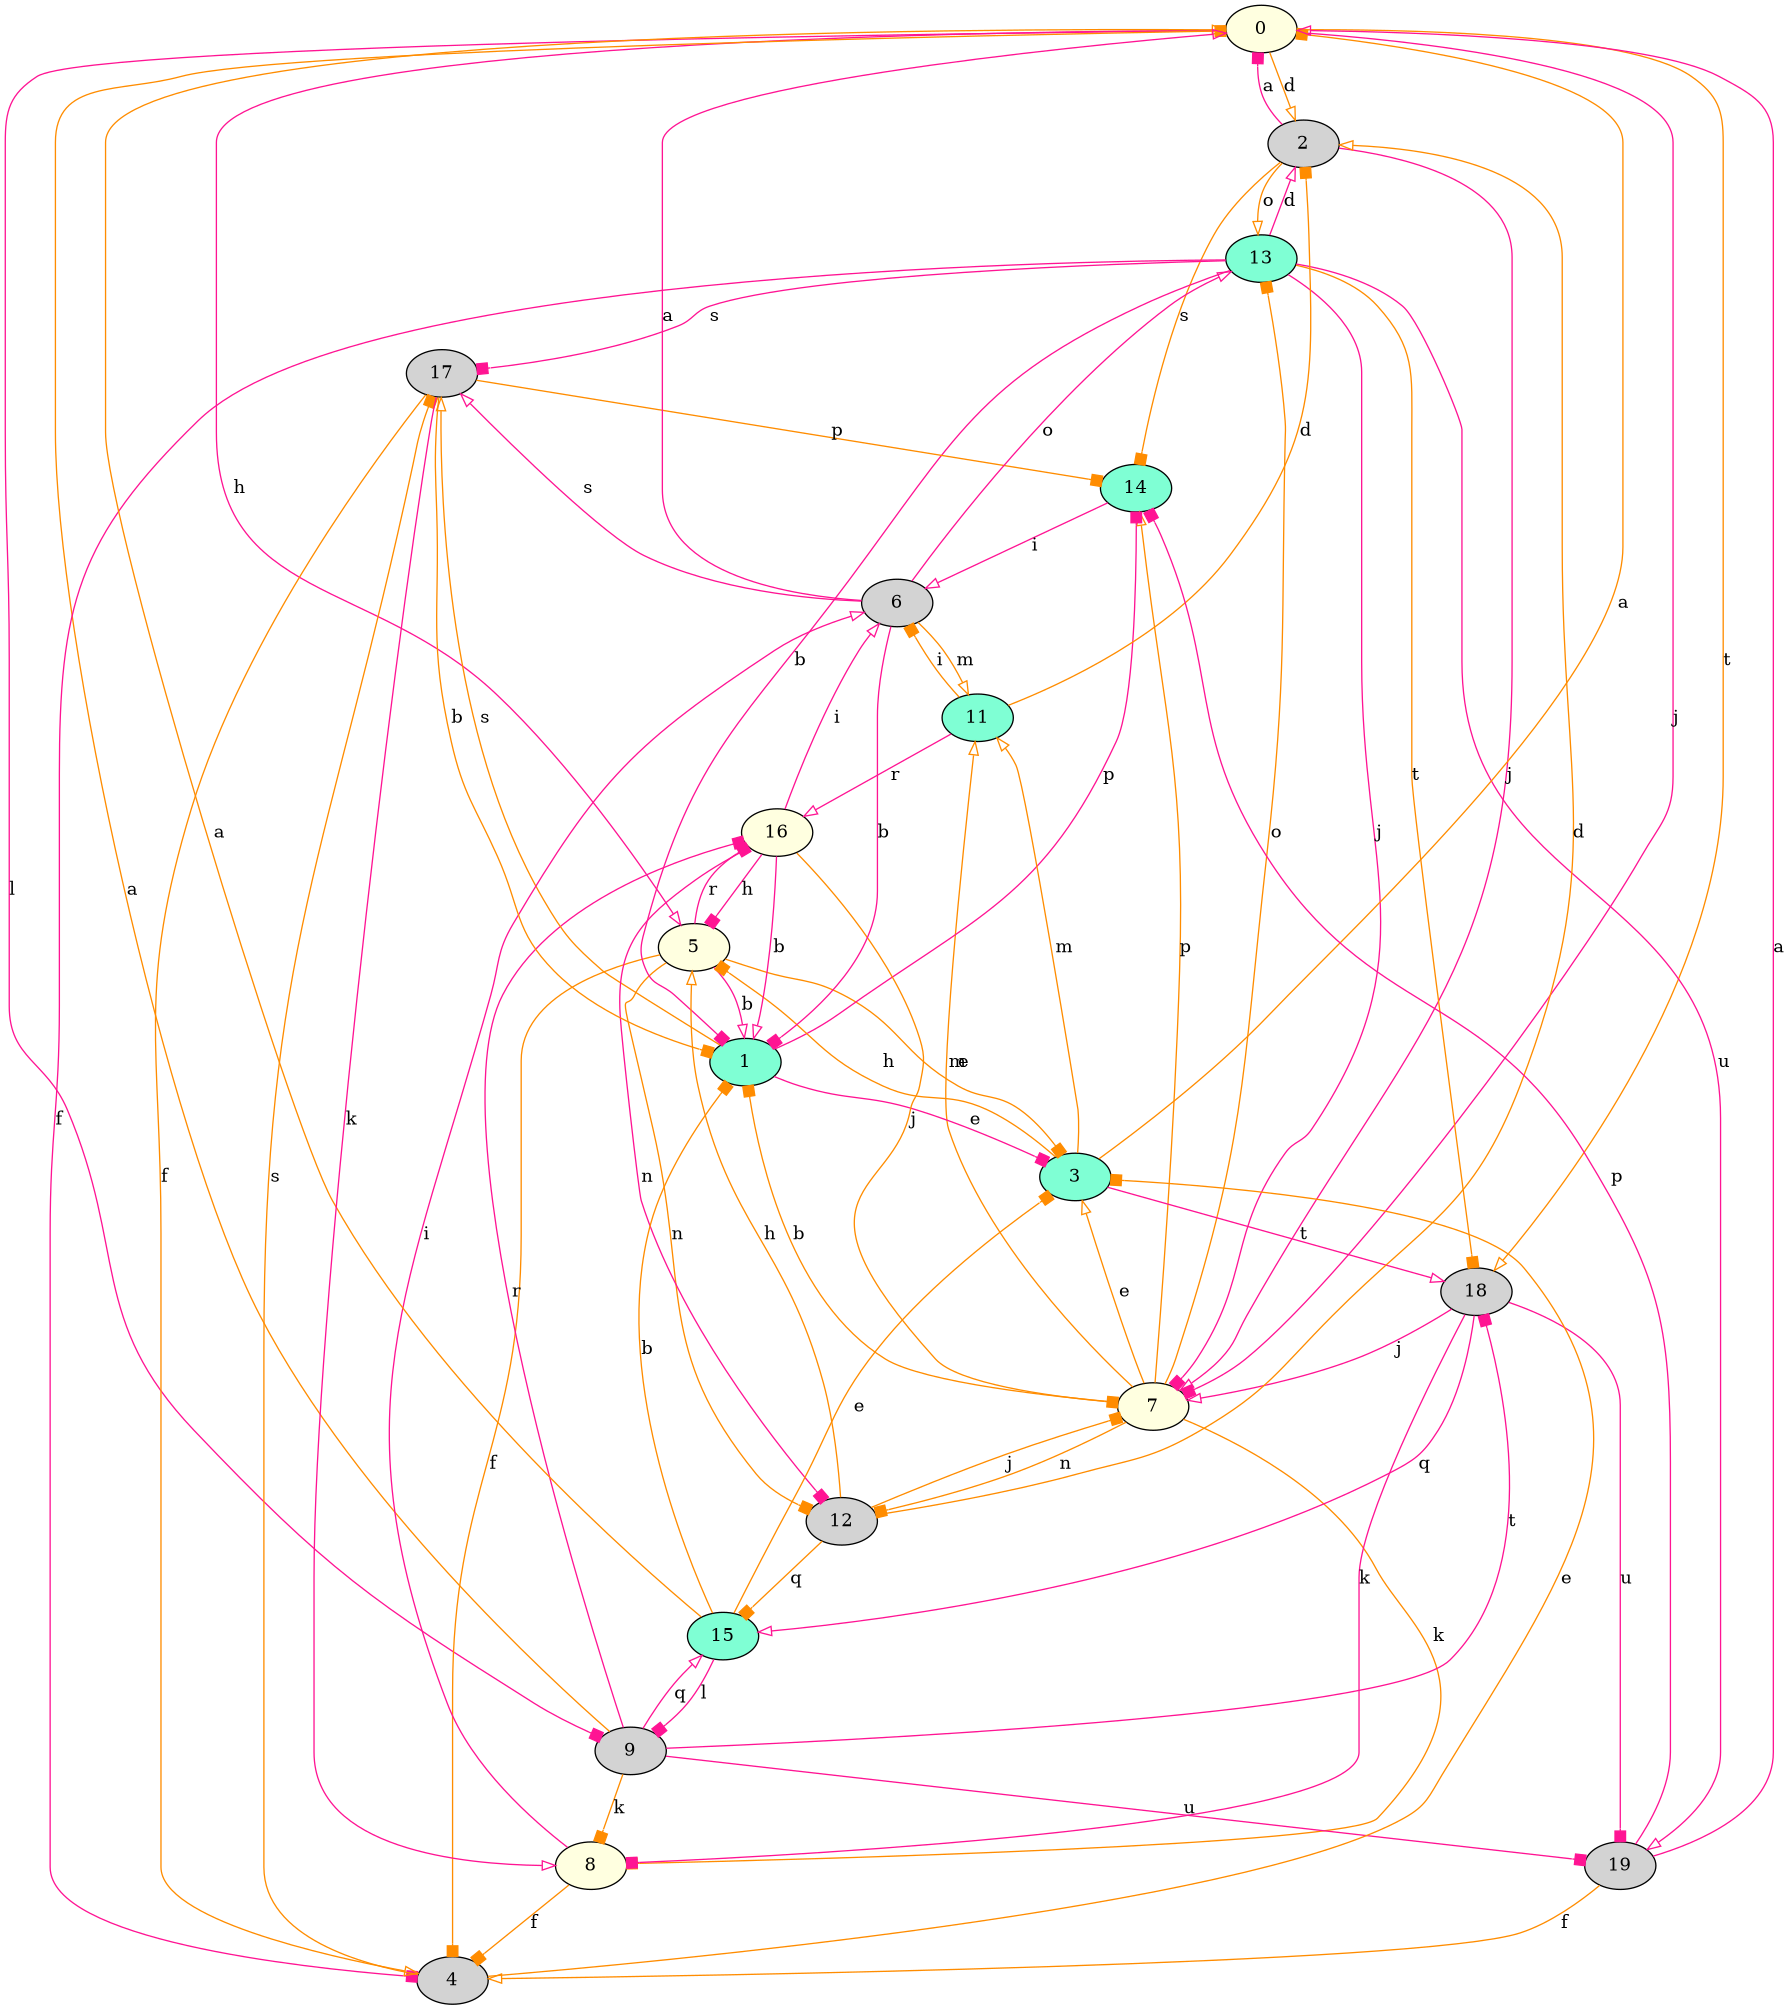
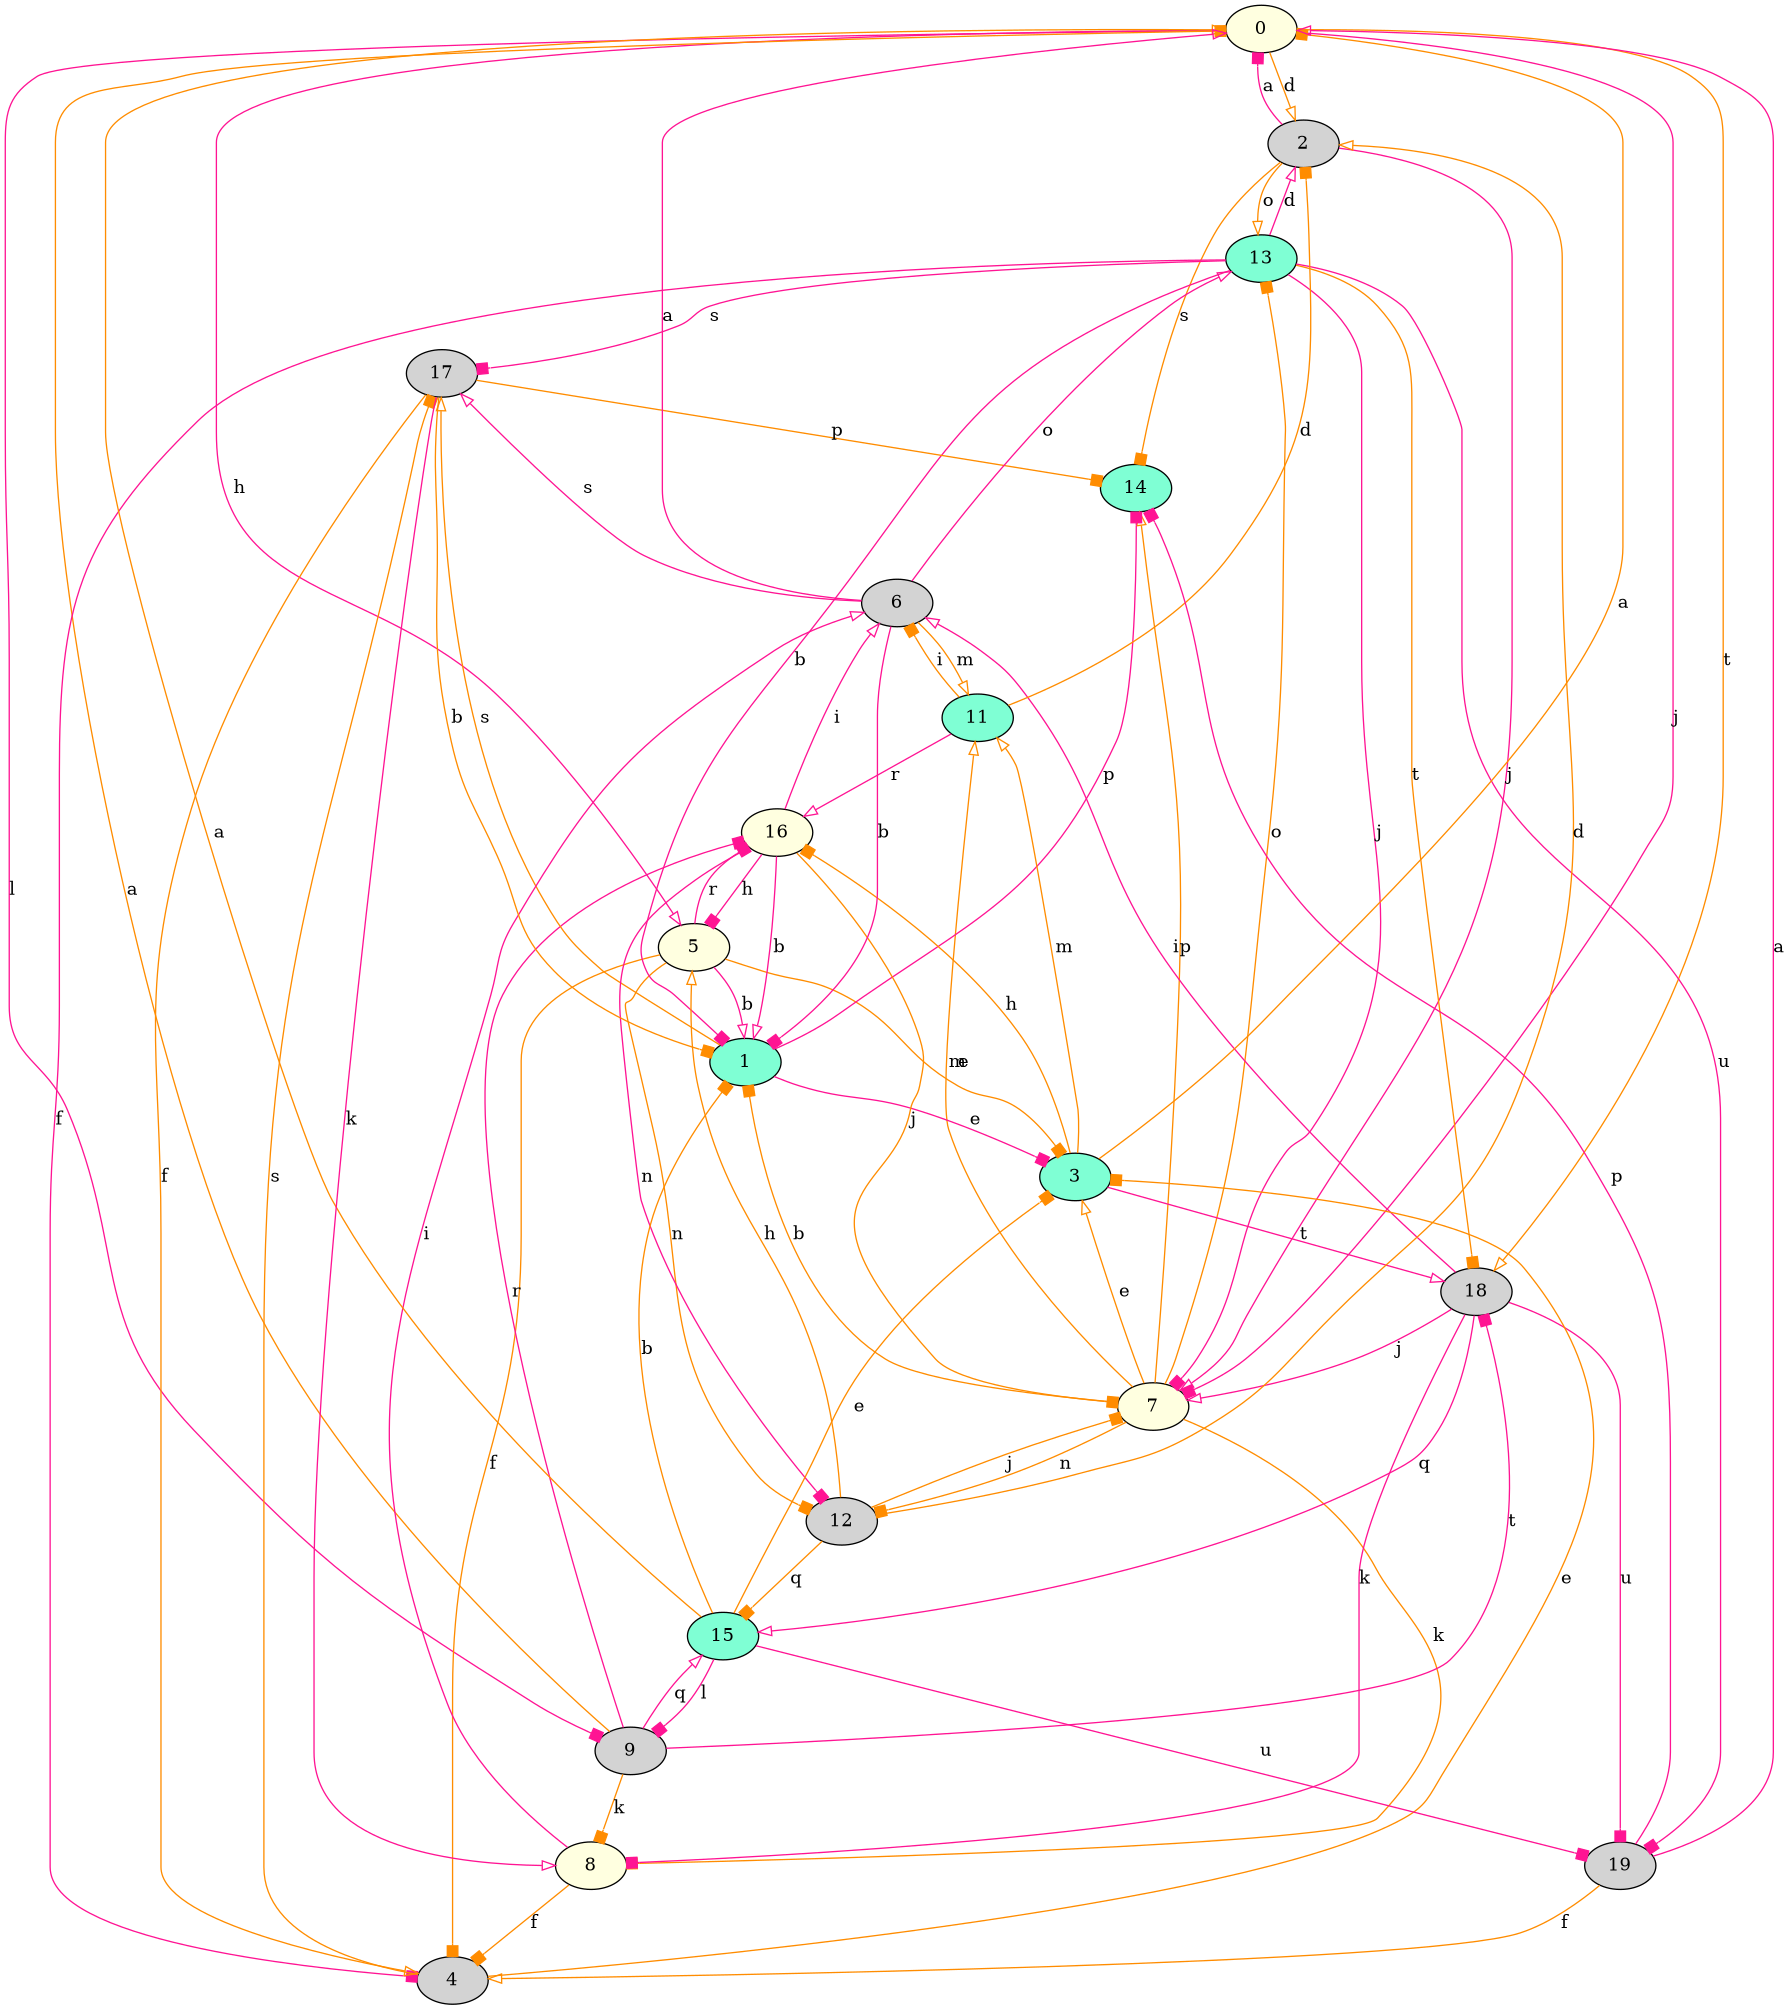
(1023, 543) -> (1169, 965)
(1653, 950) -> (1653, 950)
(883, 1086) -> (973, 980)
(1119, 1808) -> (1165, 1749)
